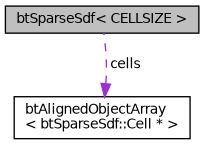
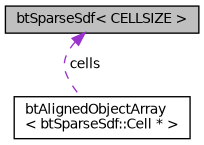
(106, 58) -> (65, 70)
